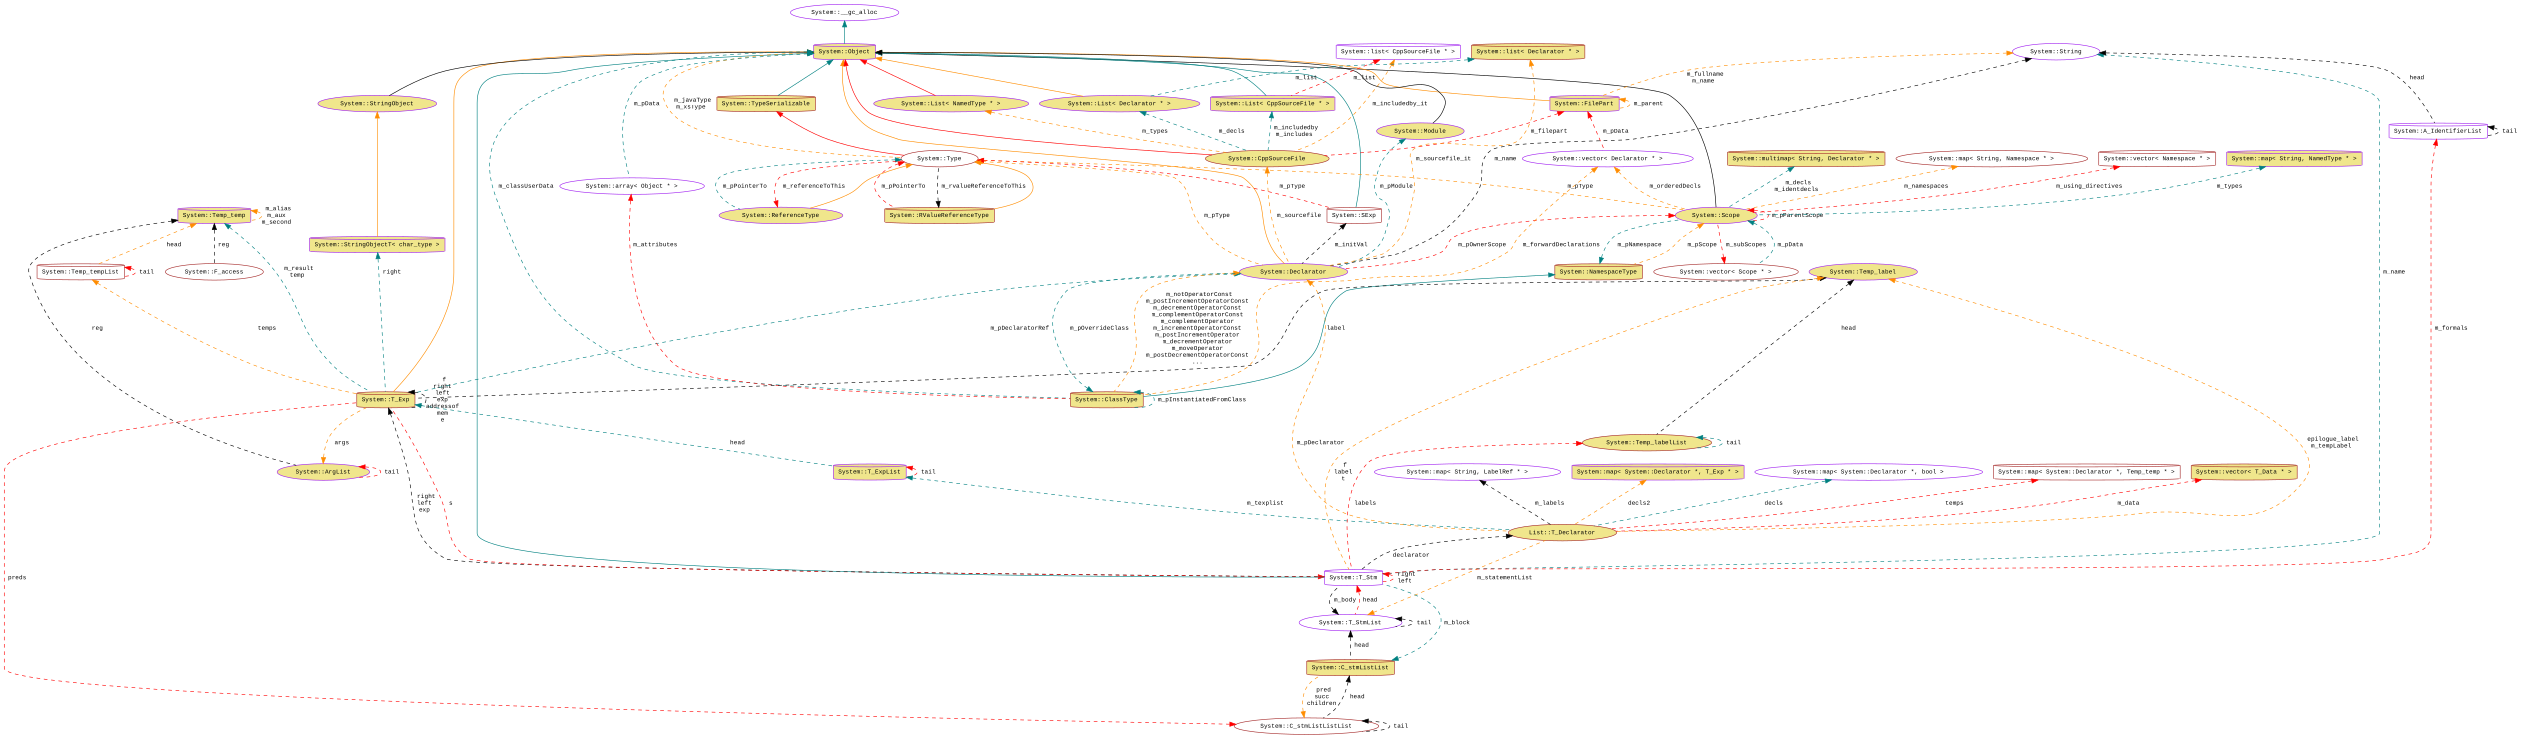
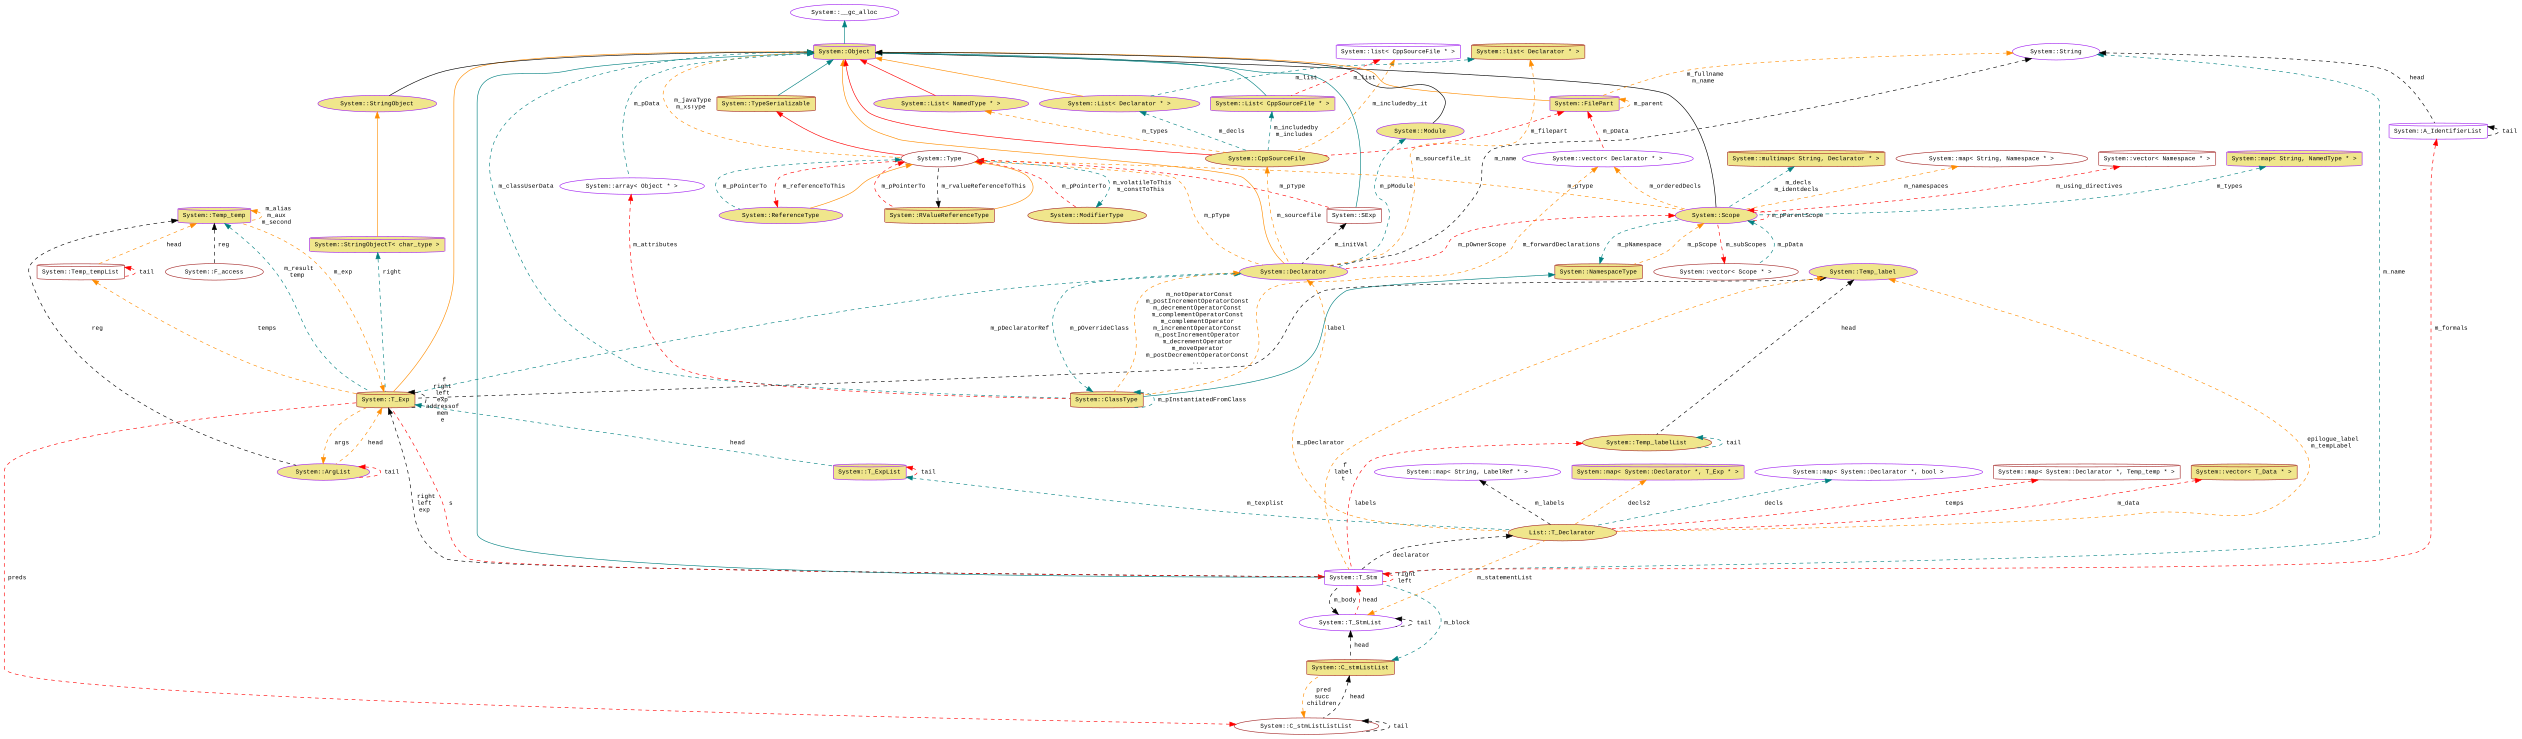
none -> (1087, 215)
none -> (334, 284)
none -> (361, 441)
